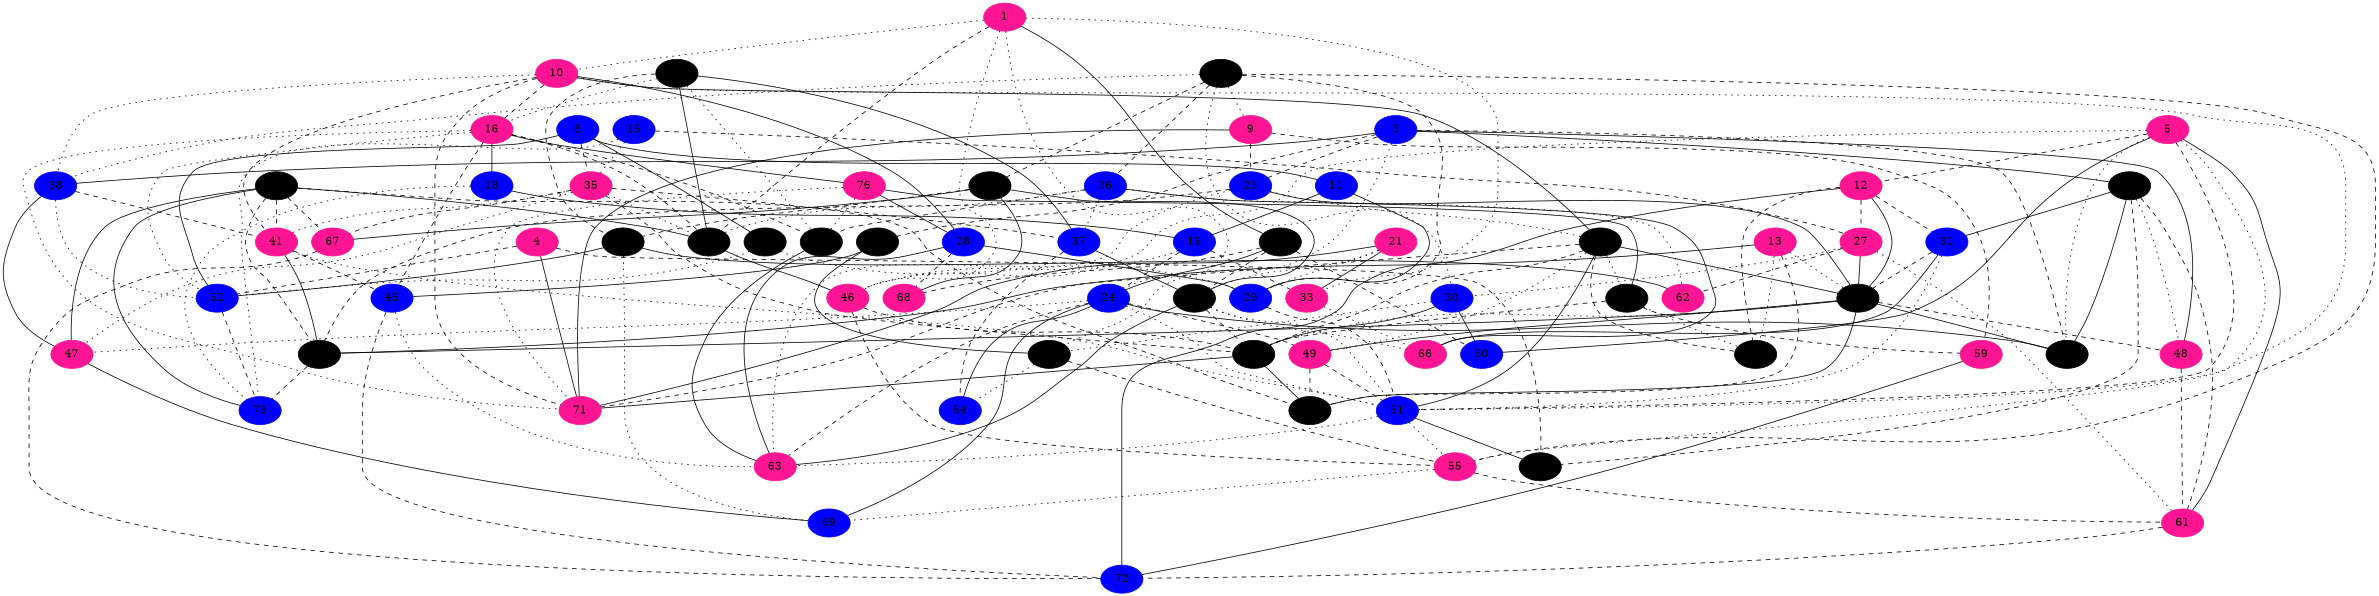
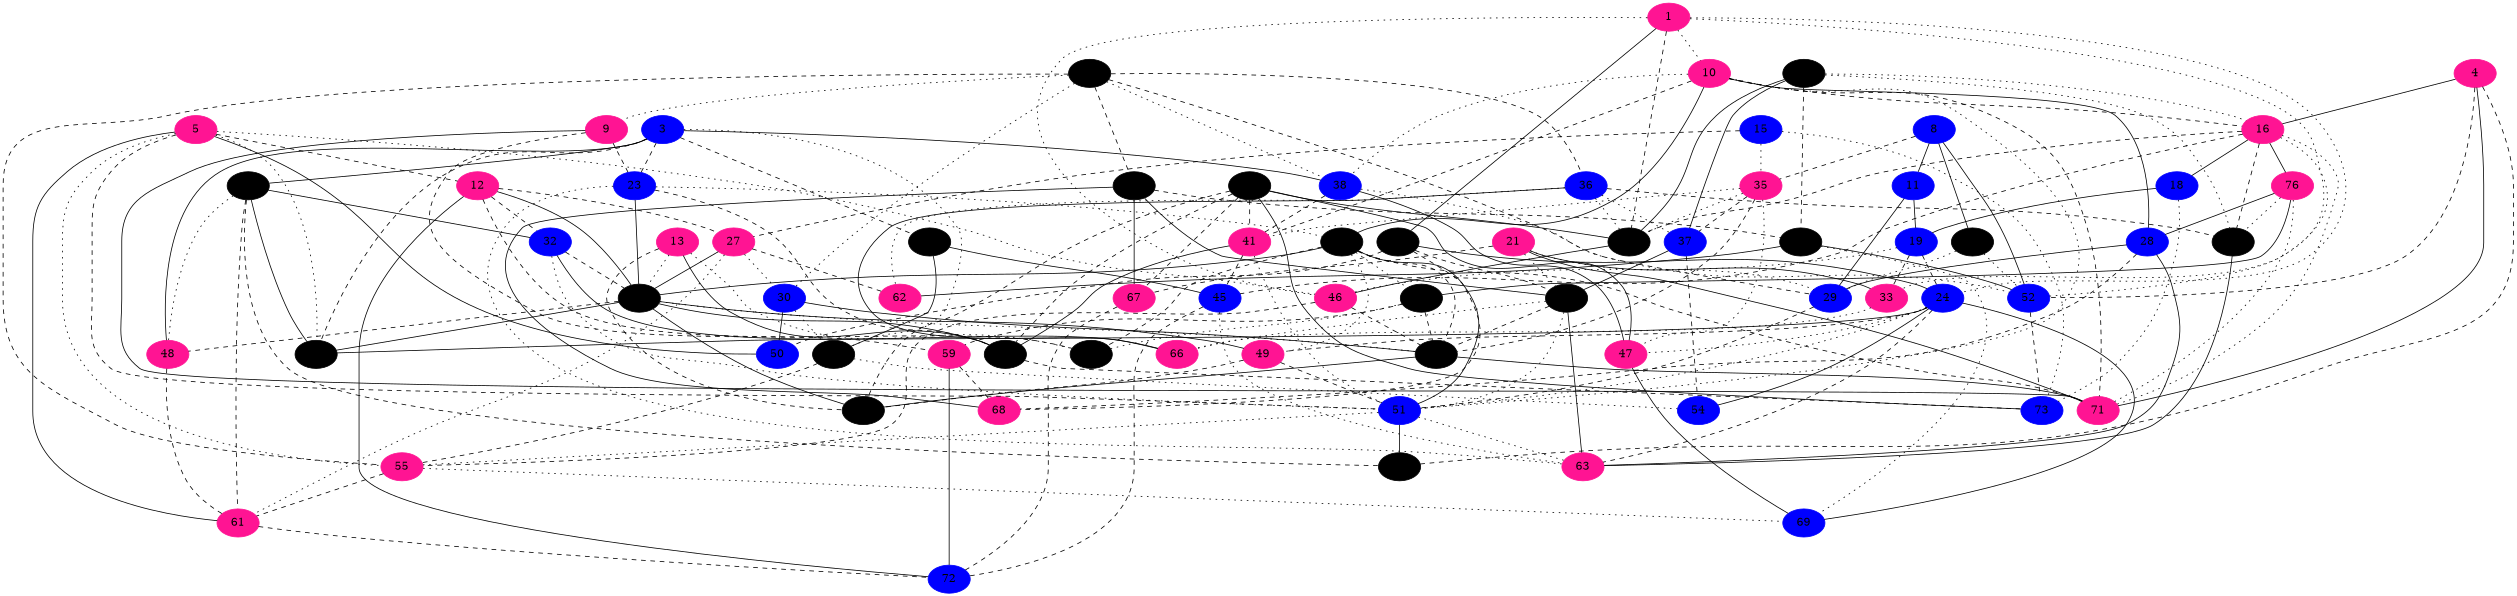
none -> (2369, 101)
(426, 214) -> (1323, 267)
none -> (974, 382)
